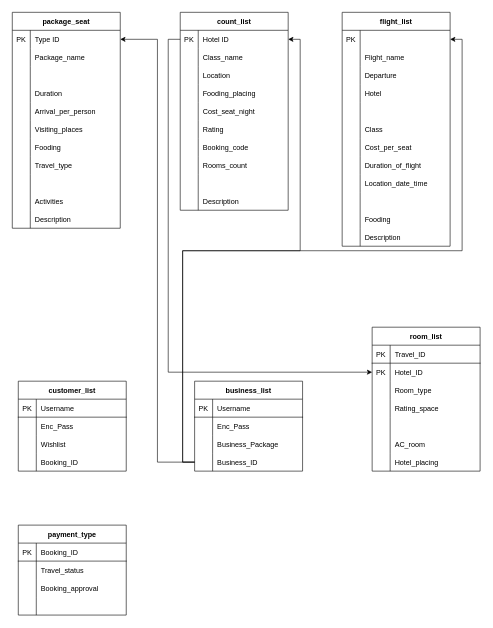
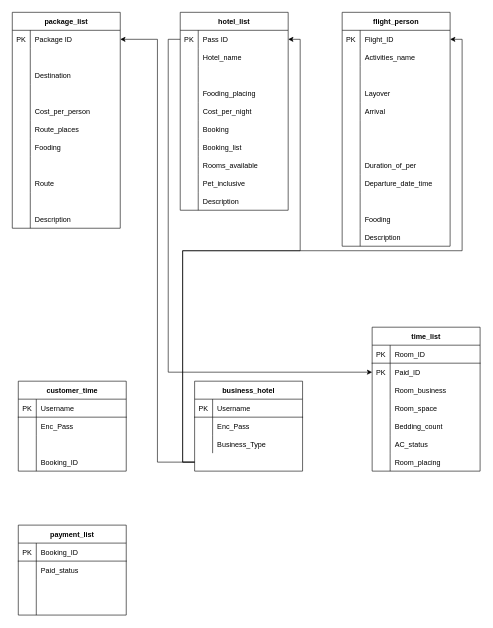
(66, 22) -> (66, 22)
(234, 22) -> (234, 22)
(396, 22) -> (396, 22)
none -> (405, 39)
(48, 40) -> (54, 40)
(217, 40) -> (216, 40)
(75, 57) -> none
(222, 58) -> (222, 58)
(385, 58) -> (392, 58)
none -> (75, 75)
(243, 75) -> none
(405, 75) -> none
(75, 93) -> none
(374, 94) -> (379, 94)
none -> (405, 111)
(69, 112) -> (65, 112)
(232, 112) -> (230, 112)
(405, 129) -> none
(61, 130) -> (58, 130)
(214, 130) -> (216, 130)
(405, 147) -> none
(226, 148) -> (224, 148)
(75, 165) -> none
(225, 166) -> (230, 166)
(398, 166) -> (394, 166)
none -> (75, 183)
none -> (243, 183)
(399, 184) -> (402, 184)
(75, 201) -> none
(426, 337) -> (426, 337)
(412, 355) -> (409, 355)
(410, 373) -> (408, 373)
(72, 391) -> (72, 391)
(248, 391) -> (248, 391)
(413, 391) -> (420, 391)
(418, 409) -> (415, 409)
none -> (435, 426)
(81, 444) -> none
(249, 445) -> (242, 445)
(409, 445) -> (413, 445)
(258, 462) -> none
(418, 463) -> (417, 463)
(72, 535) -> (72, 535)
(66, 571) -> (62, 571)
(81, 588) -> none
